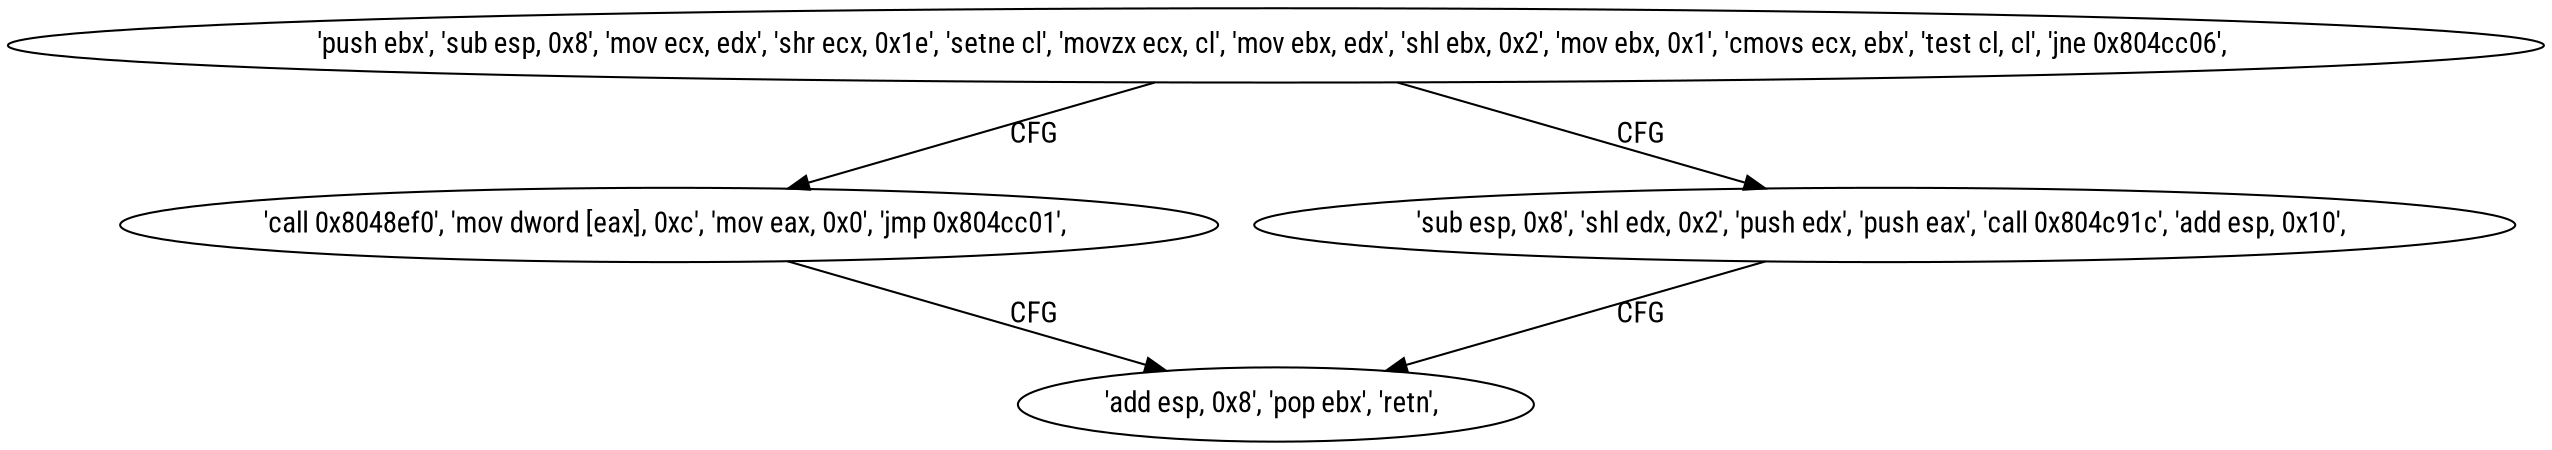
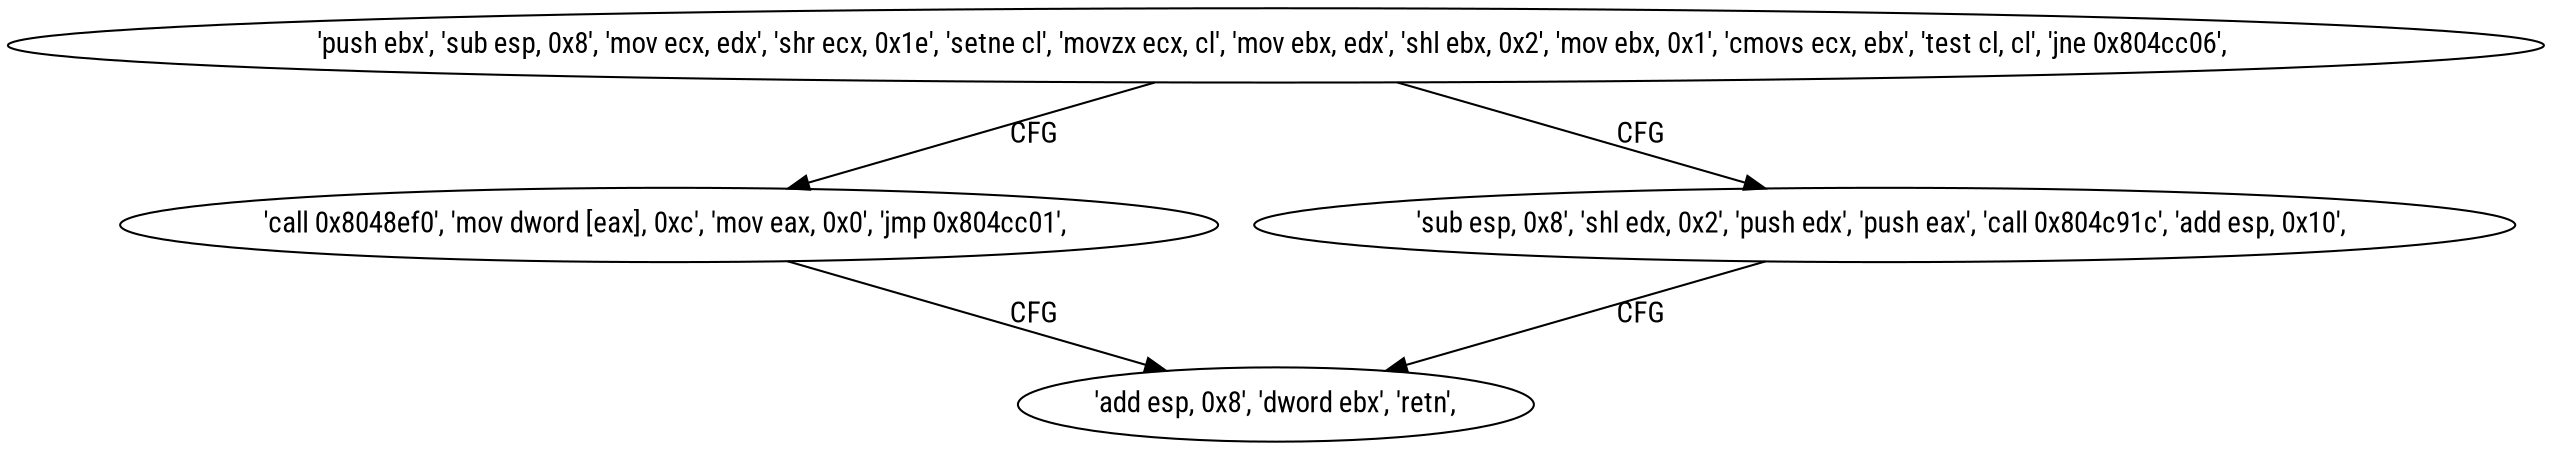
(1276, 405) -> (1276, 405)
